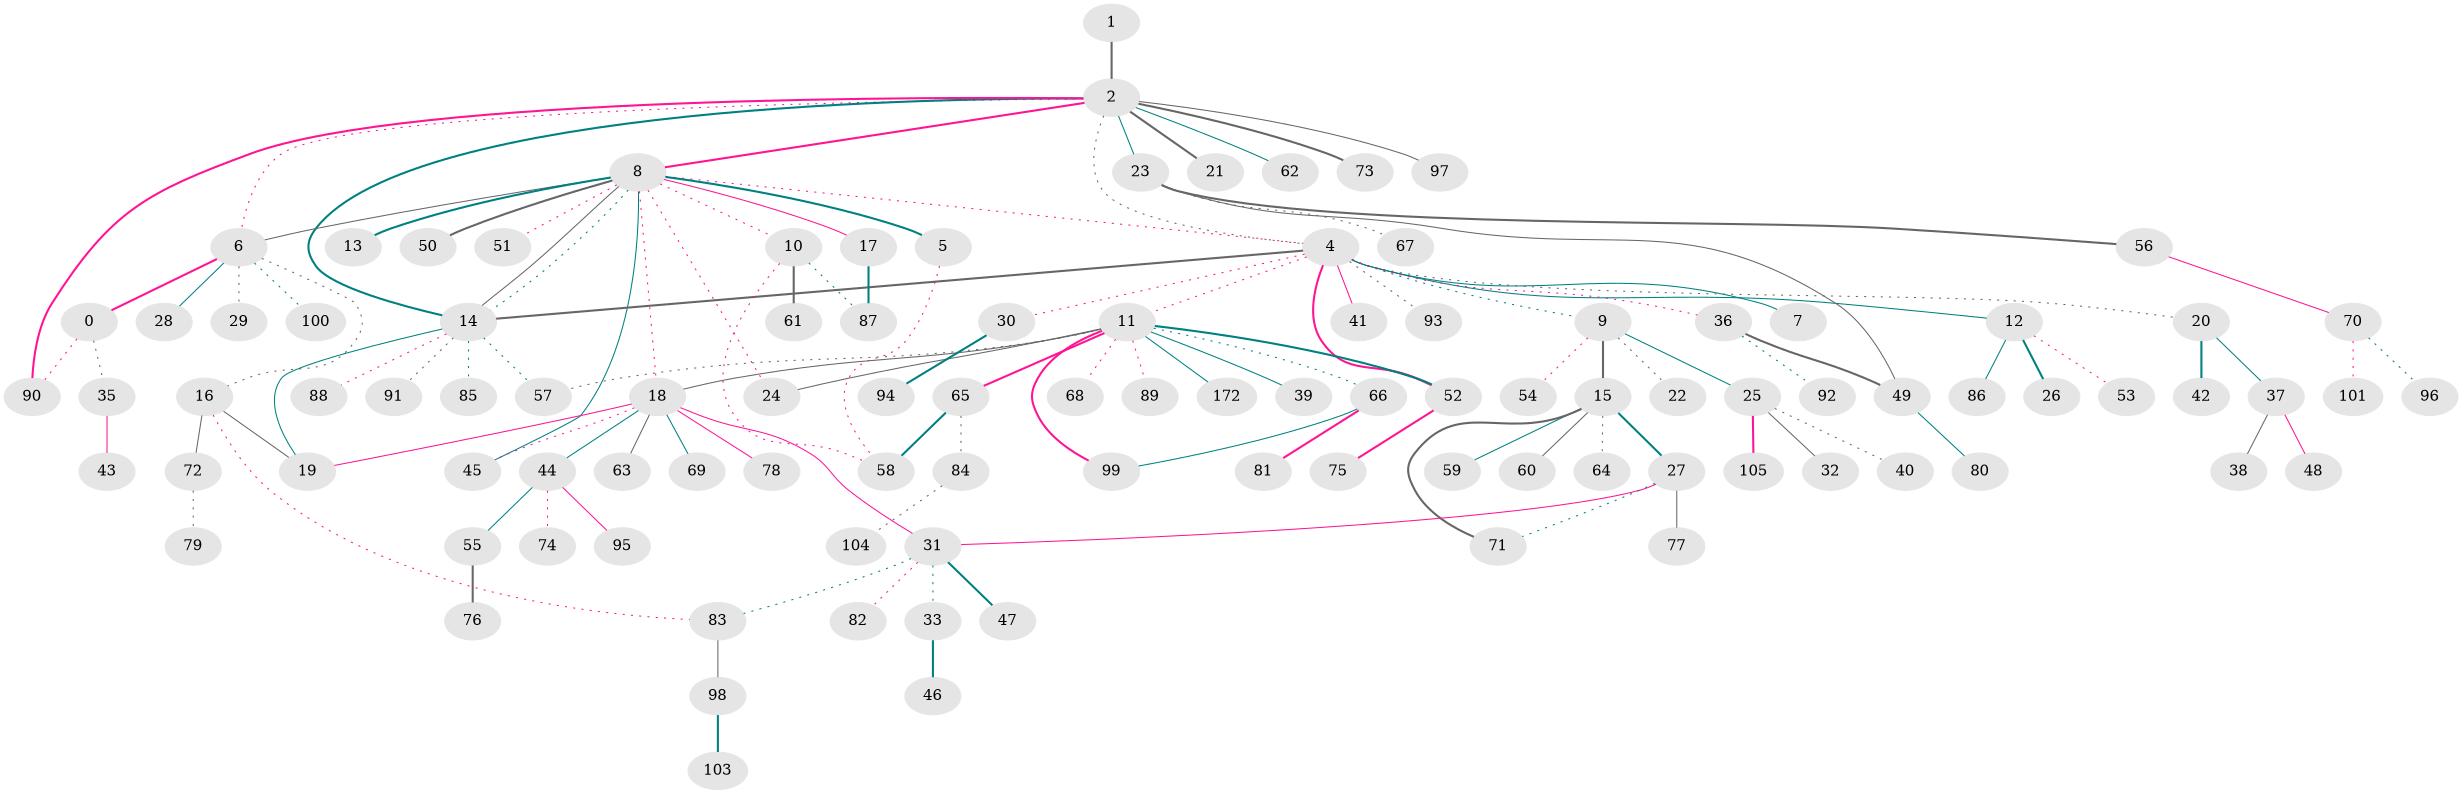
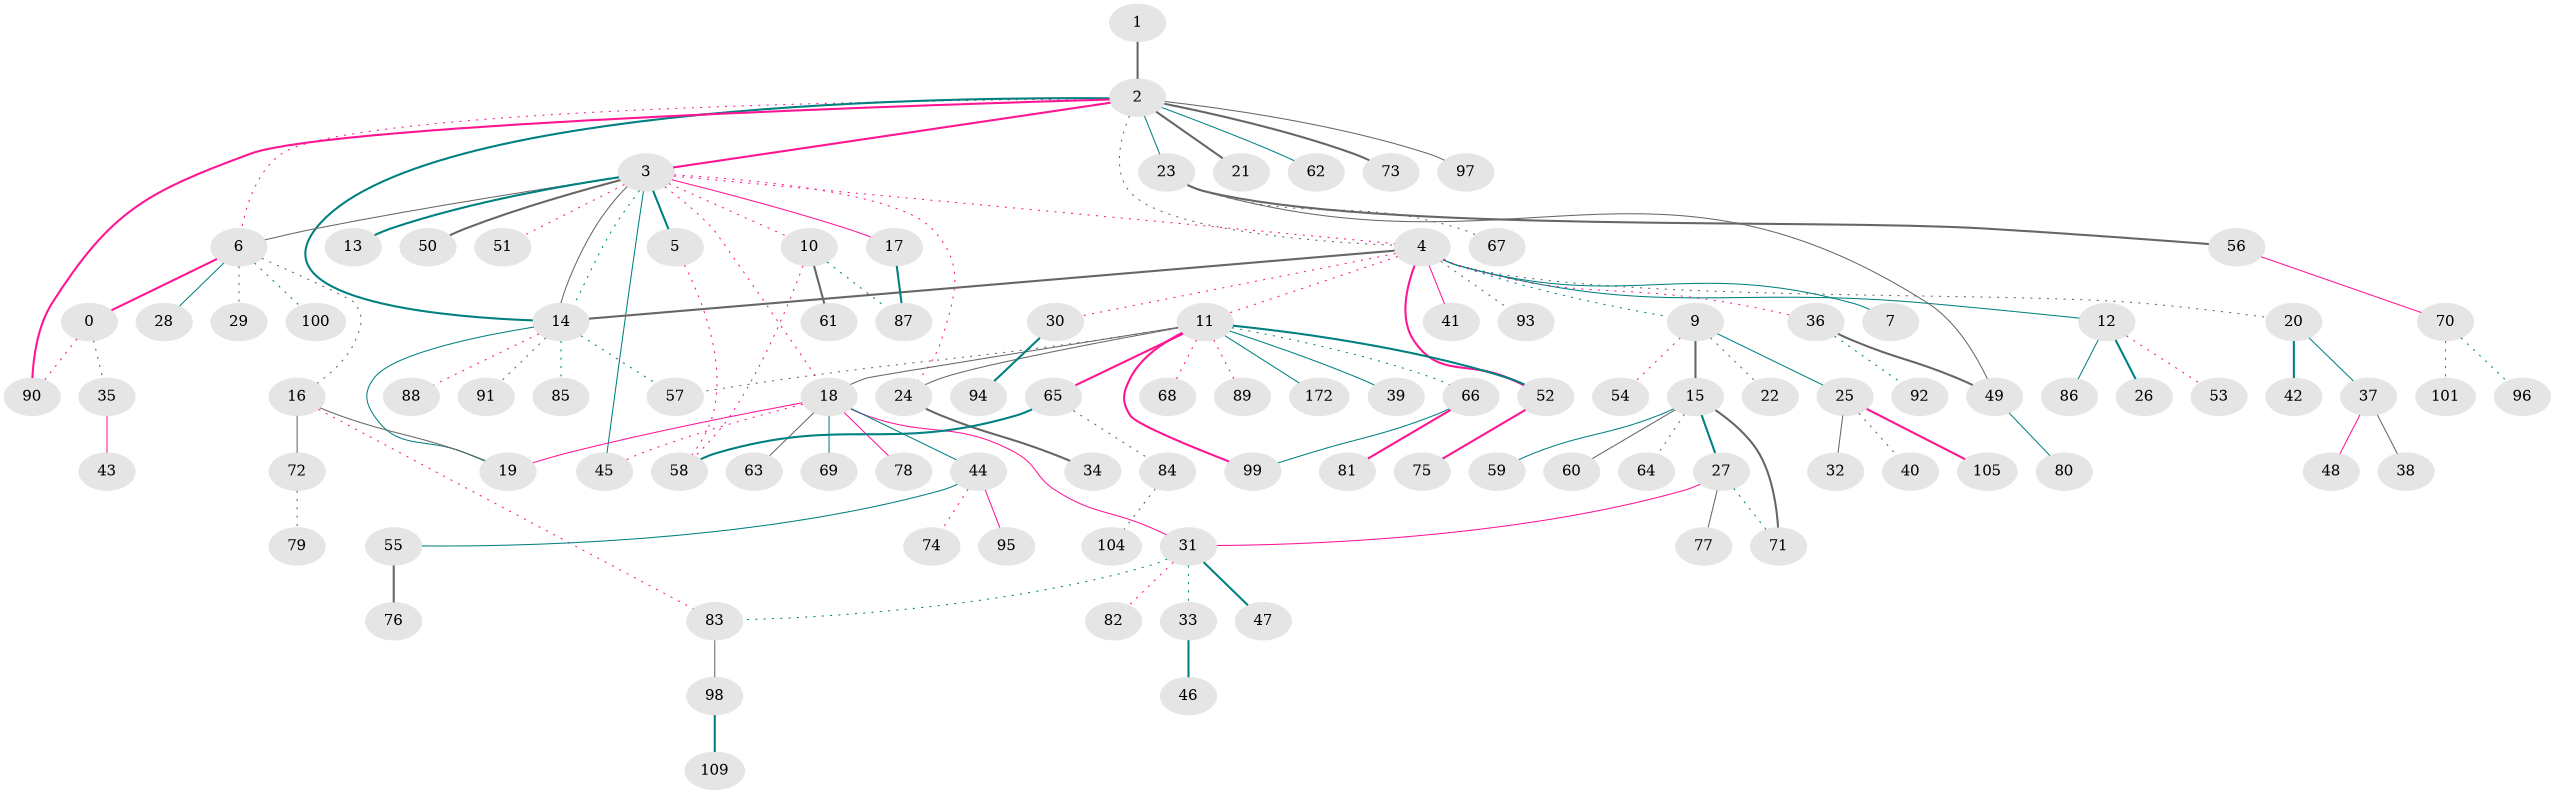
(638, 172) -> (646, 172)
none -> (1093, 472)
(718, 771) -> (715, 771)
